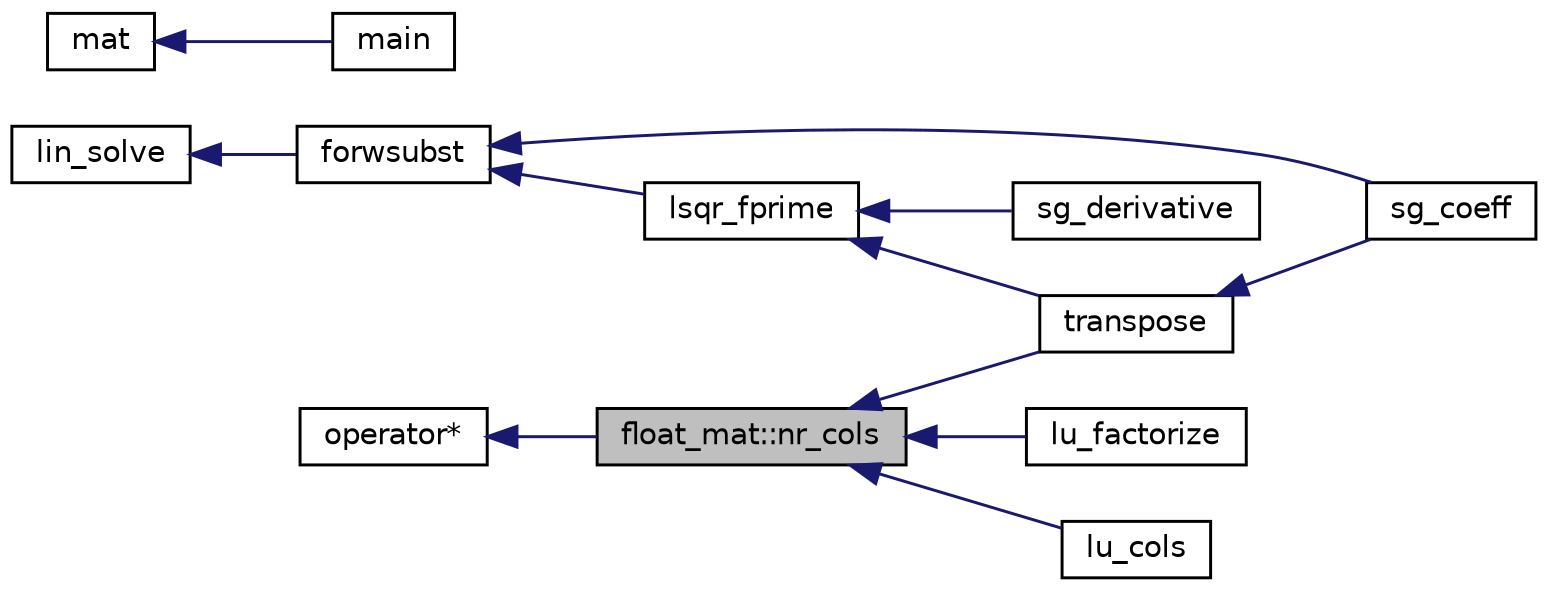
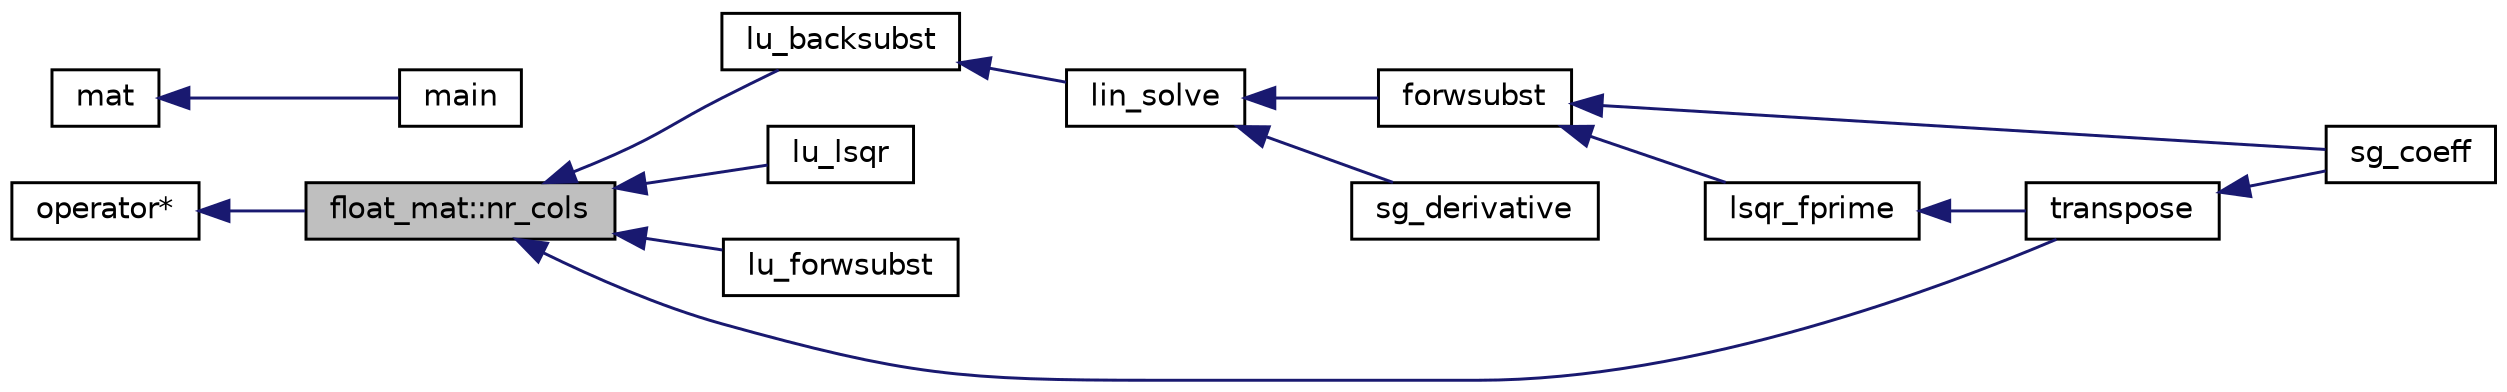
none -> (841, 42)
(950, 211) -> (1330, 160)
(1136, 437) -> (841, 154)
(1136, 550) -> (841, 267)
